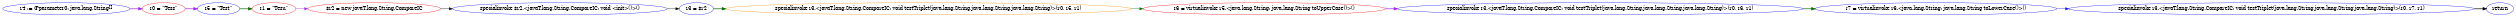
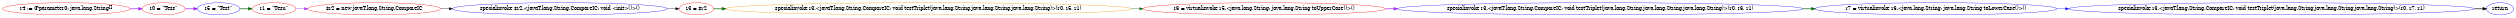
(66, 9) -> (66, 9)
(696, 9) -> (696, 9)
